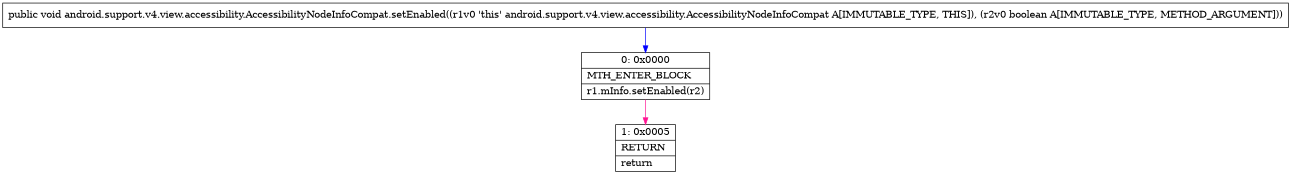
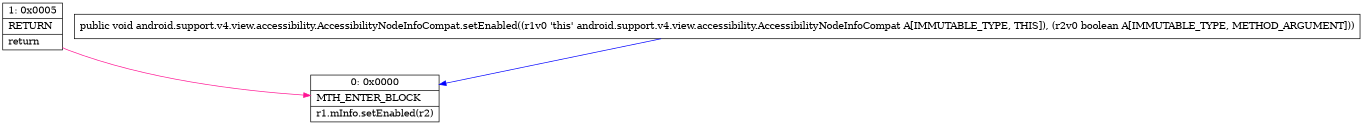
(646, 109) -> (181, 80)
